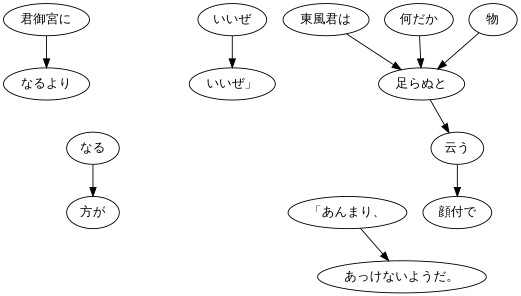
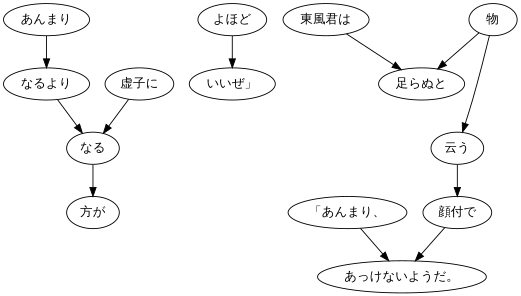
(47, 20) -> (47, 20)
(232, 20) -> (232, 20)
(419, 20) -> none
none -> (139, 84)
(437, 112) -> (478, 80)
none -> (67, 113)
none -> (433, 241)
